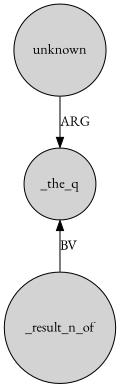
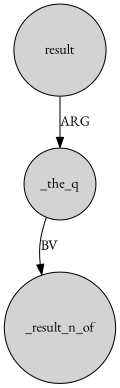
(60, 50) -> (60, 50)
(60, 251) -> (40, 241)
